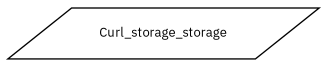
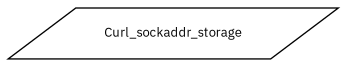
(164, 33) -> (173, 33)
